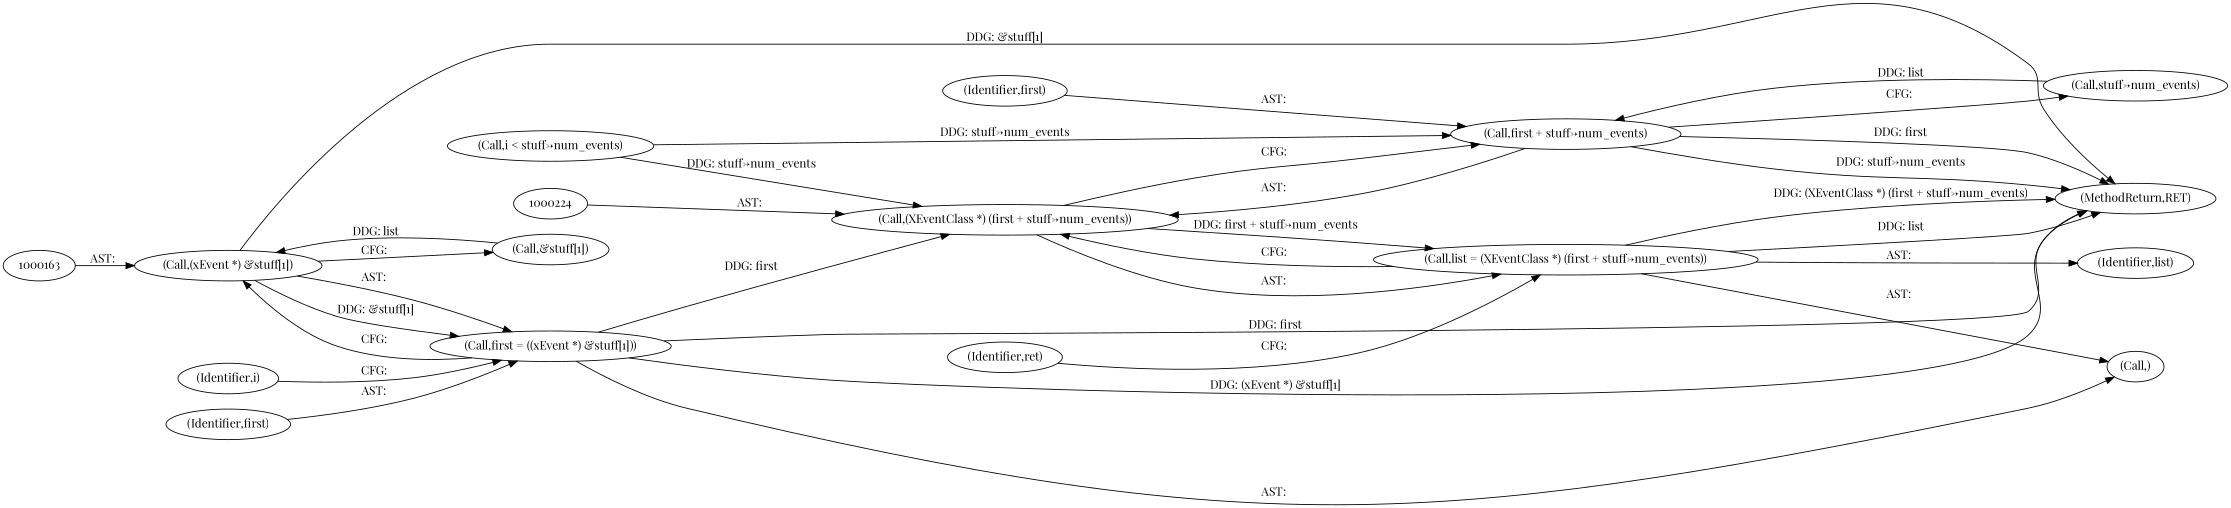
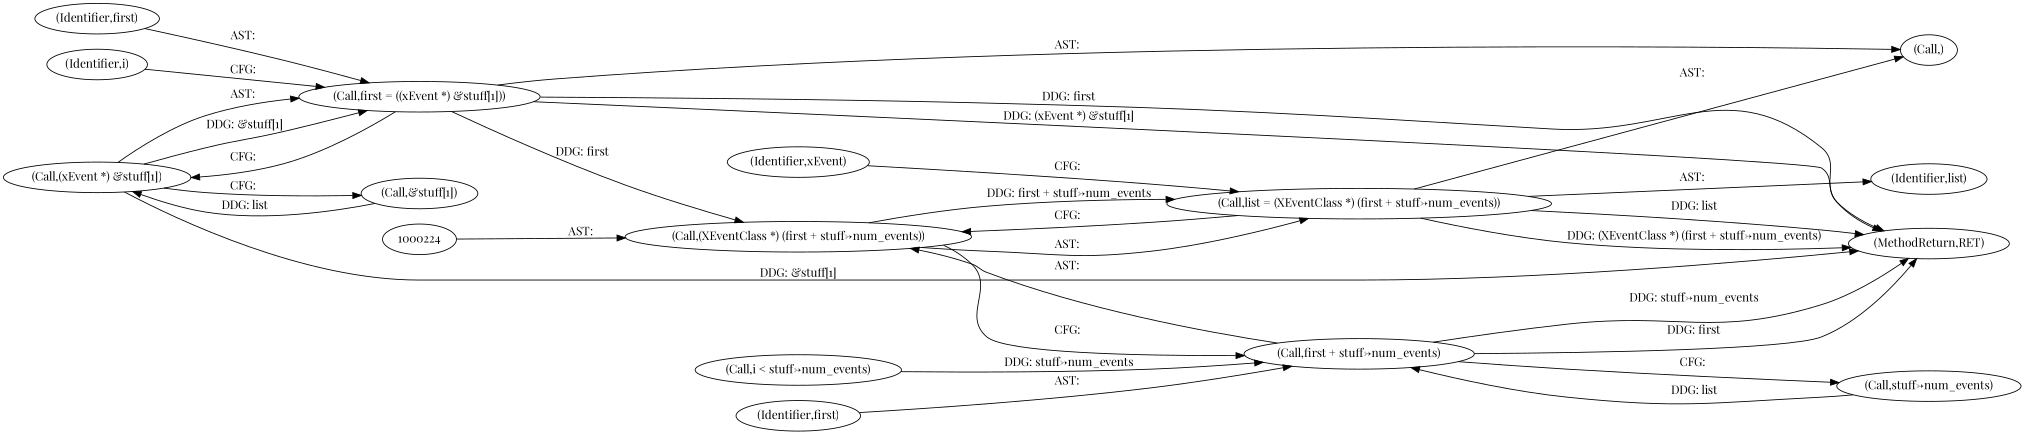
(767, 181) -> none
(39, 266) -> none
(1005, 357) -> (798, 162)
